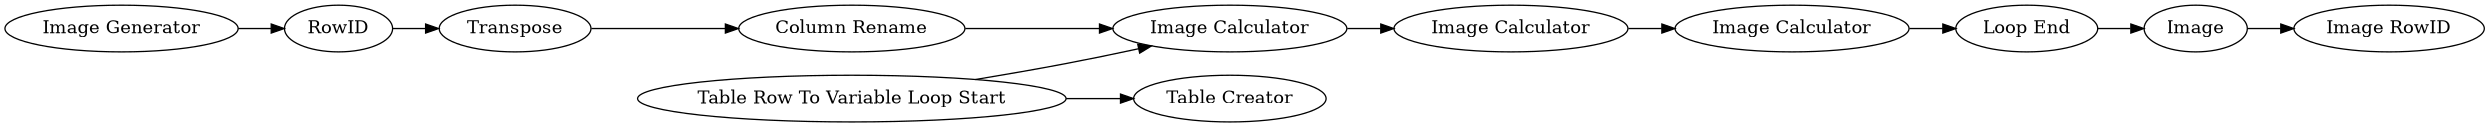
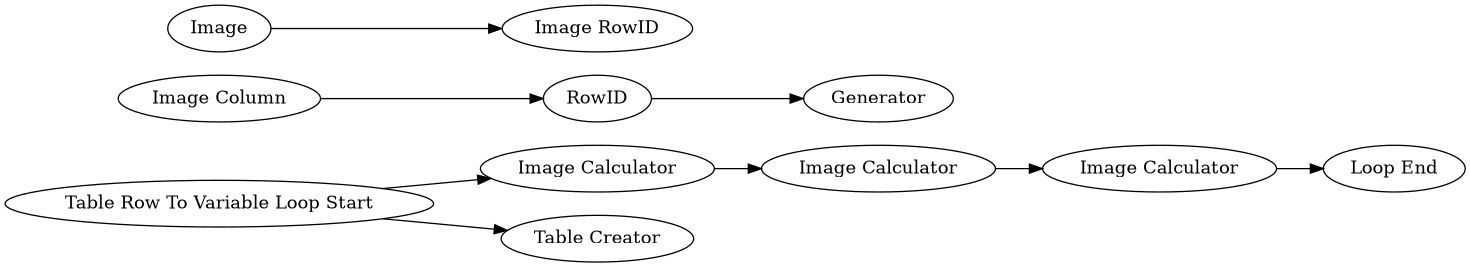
(122, 29) -> (219, 99)
(515, 29) -> (878, 99)
(852, 29) -> none
(2114, 29) -> none
